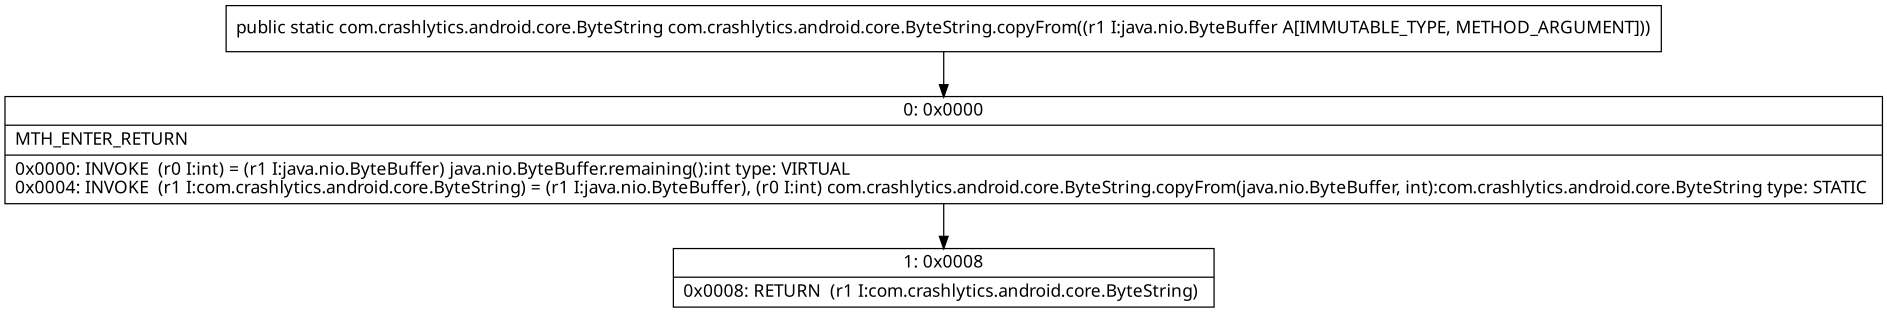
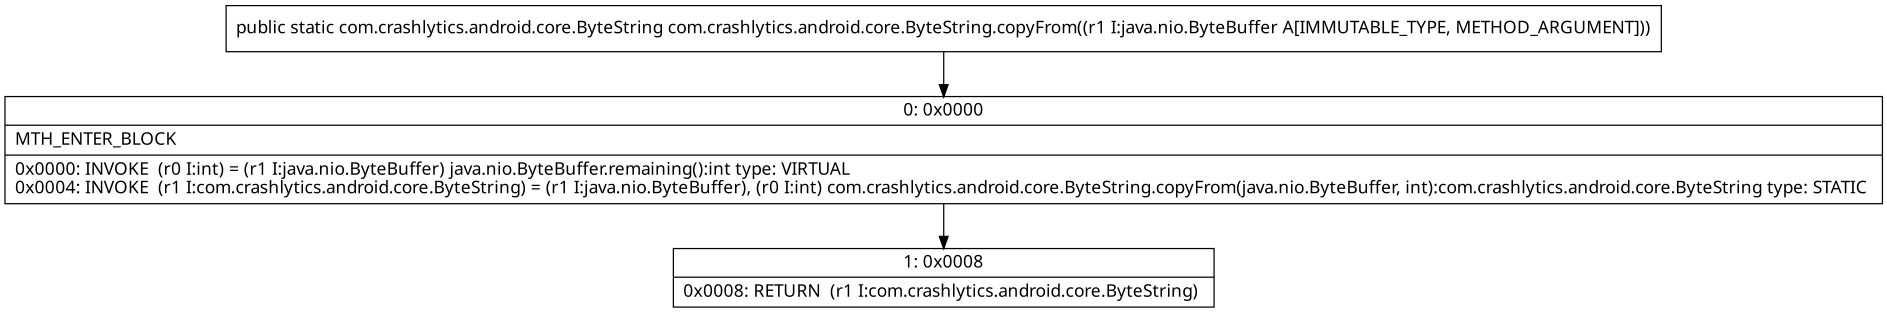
(102, 140) -> (96, 140)
